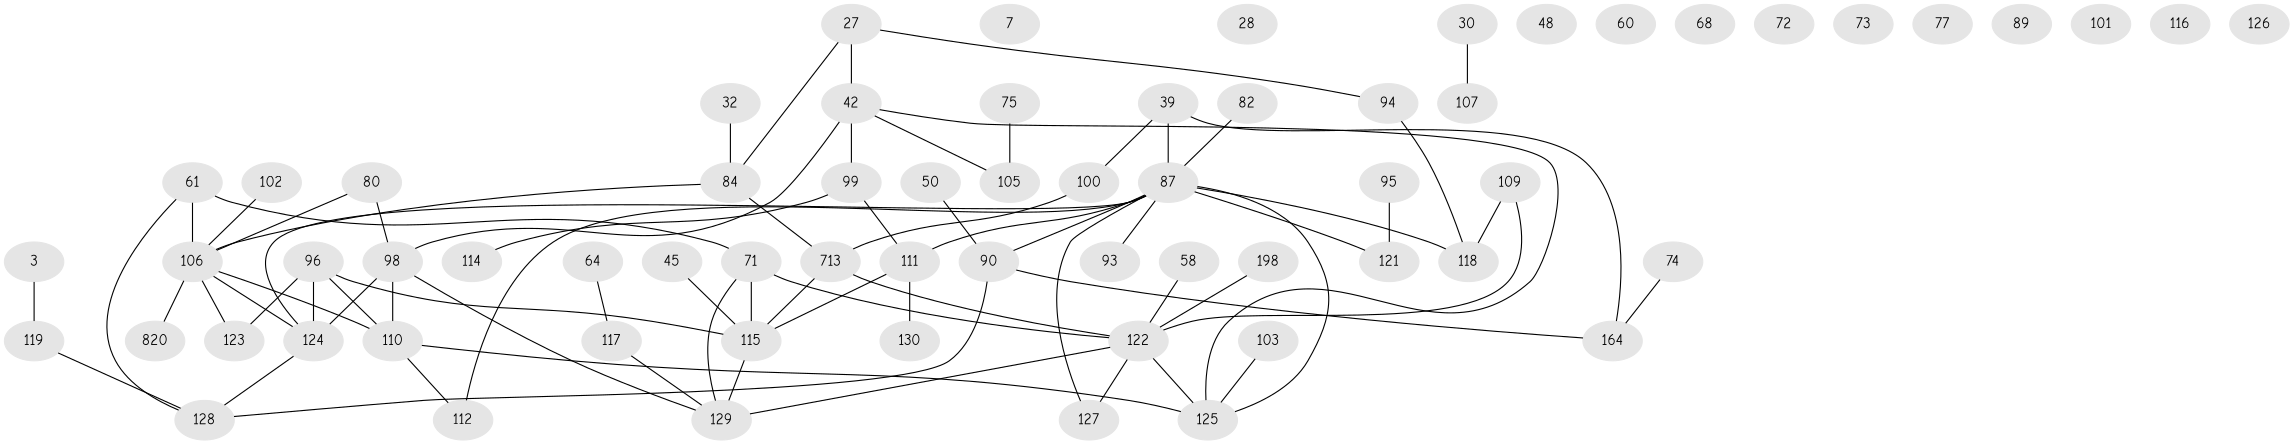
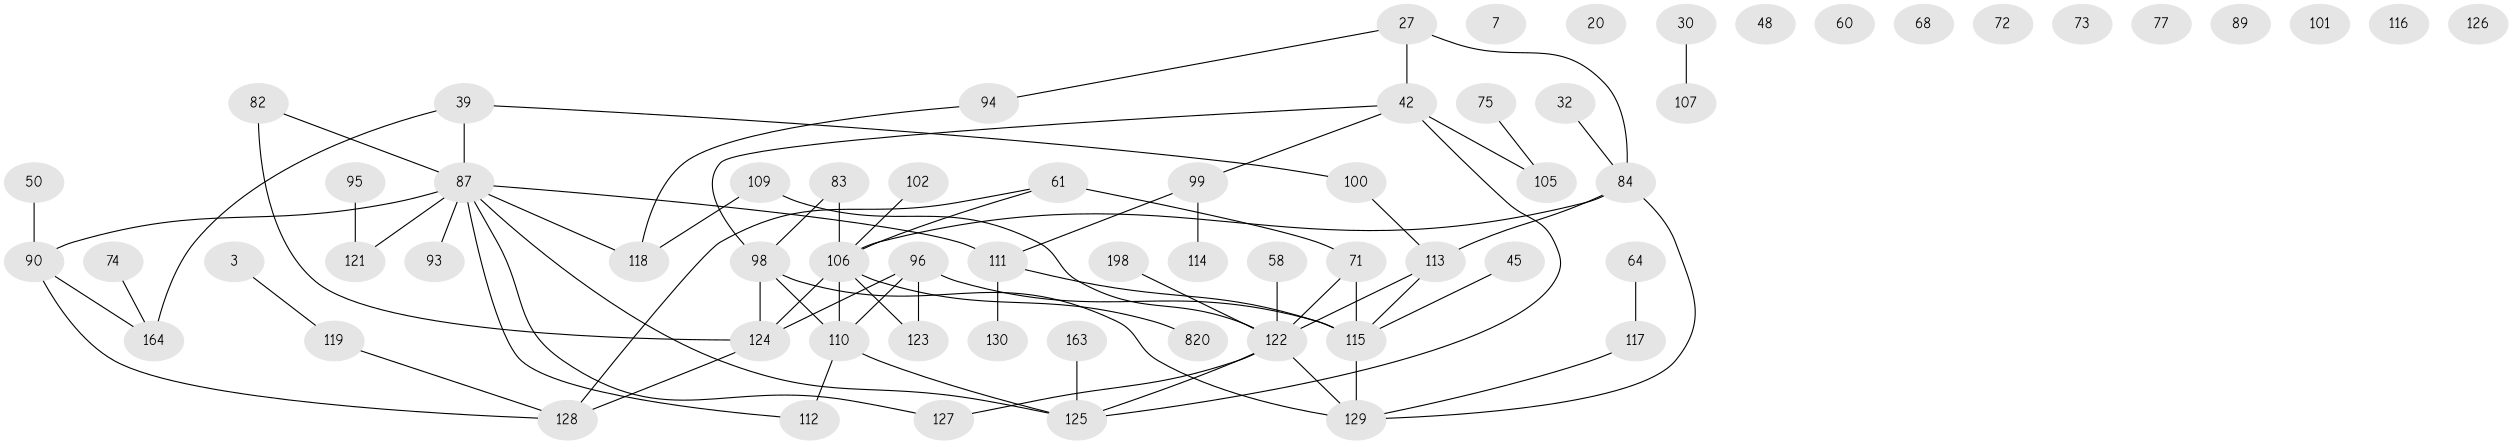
(1247, 24) -> (1596, 24)
(372, 183) -> (839, 183)
(662, 205) -> (433, 320)
(831, 262) -> (1436, 262)
(708, 340) -> (1624, 388)
(1268, 341) -> (1077, 341)
